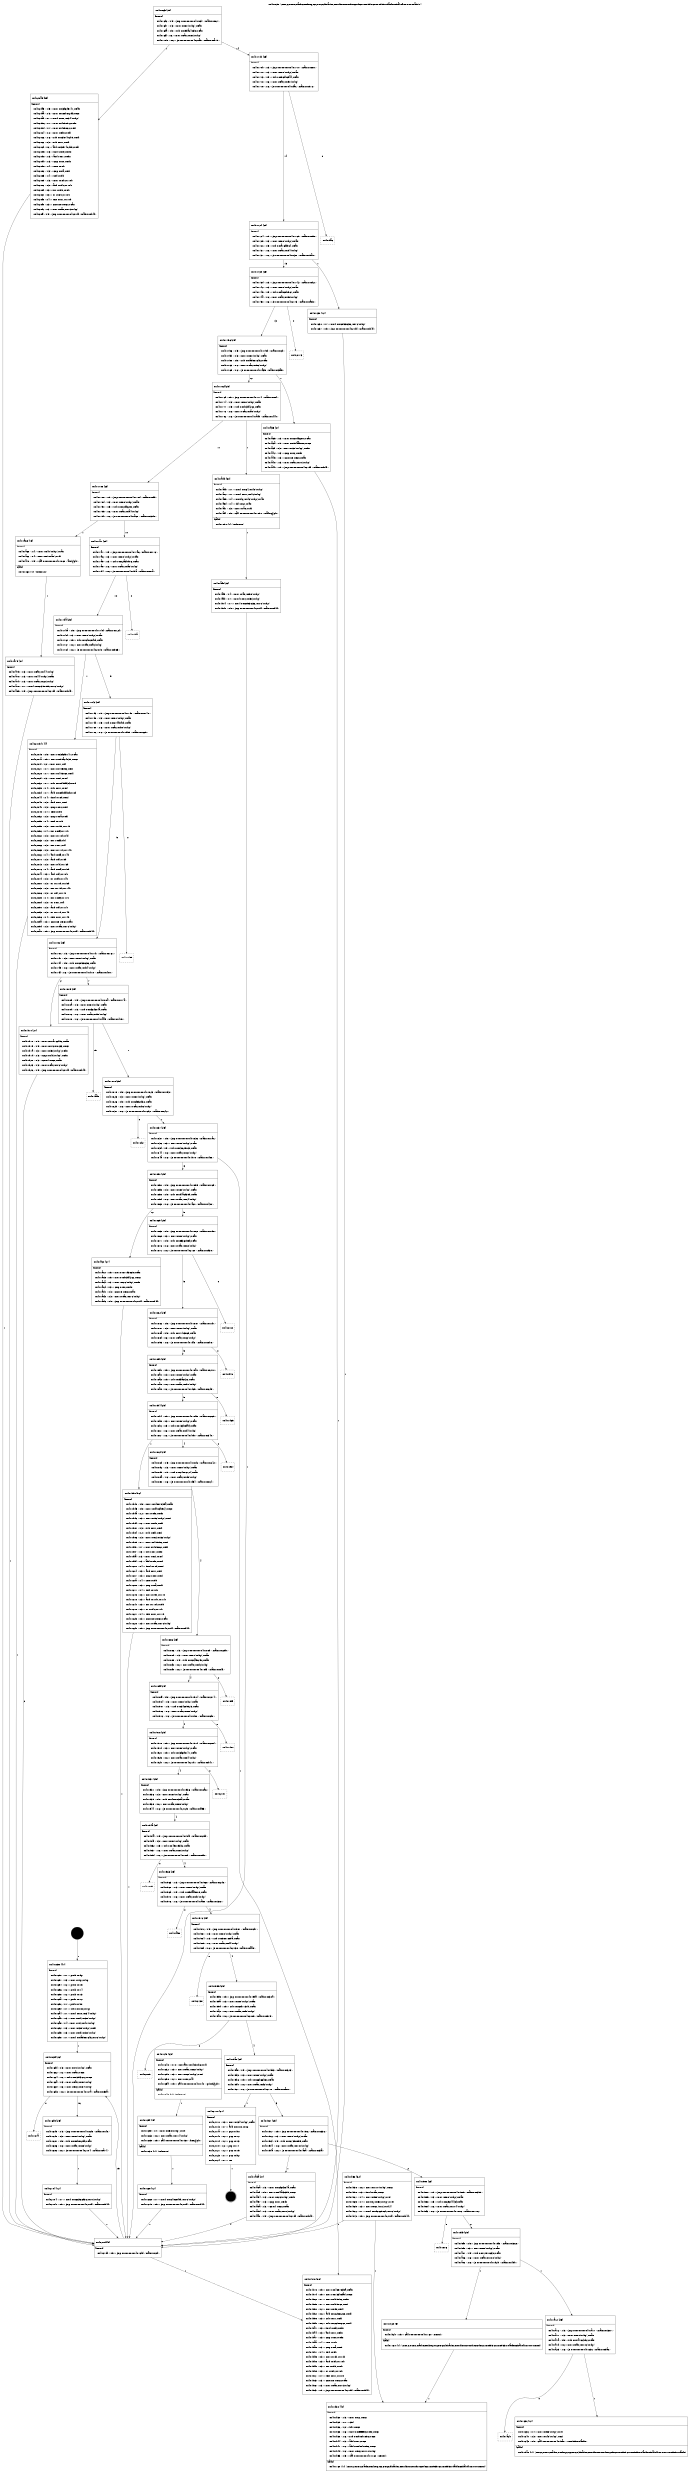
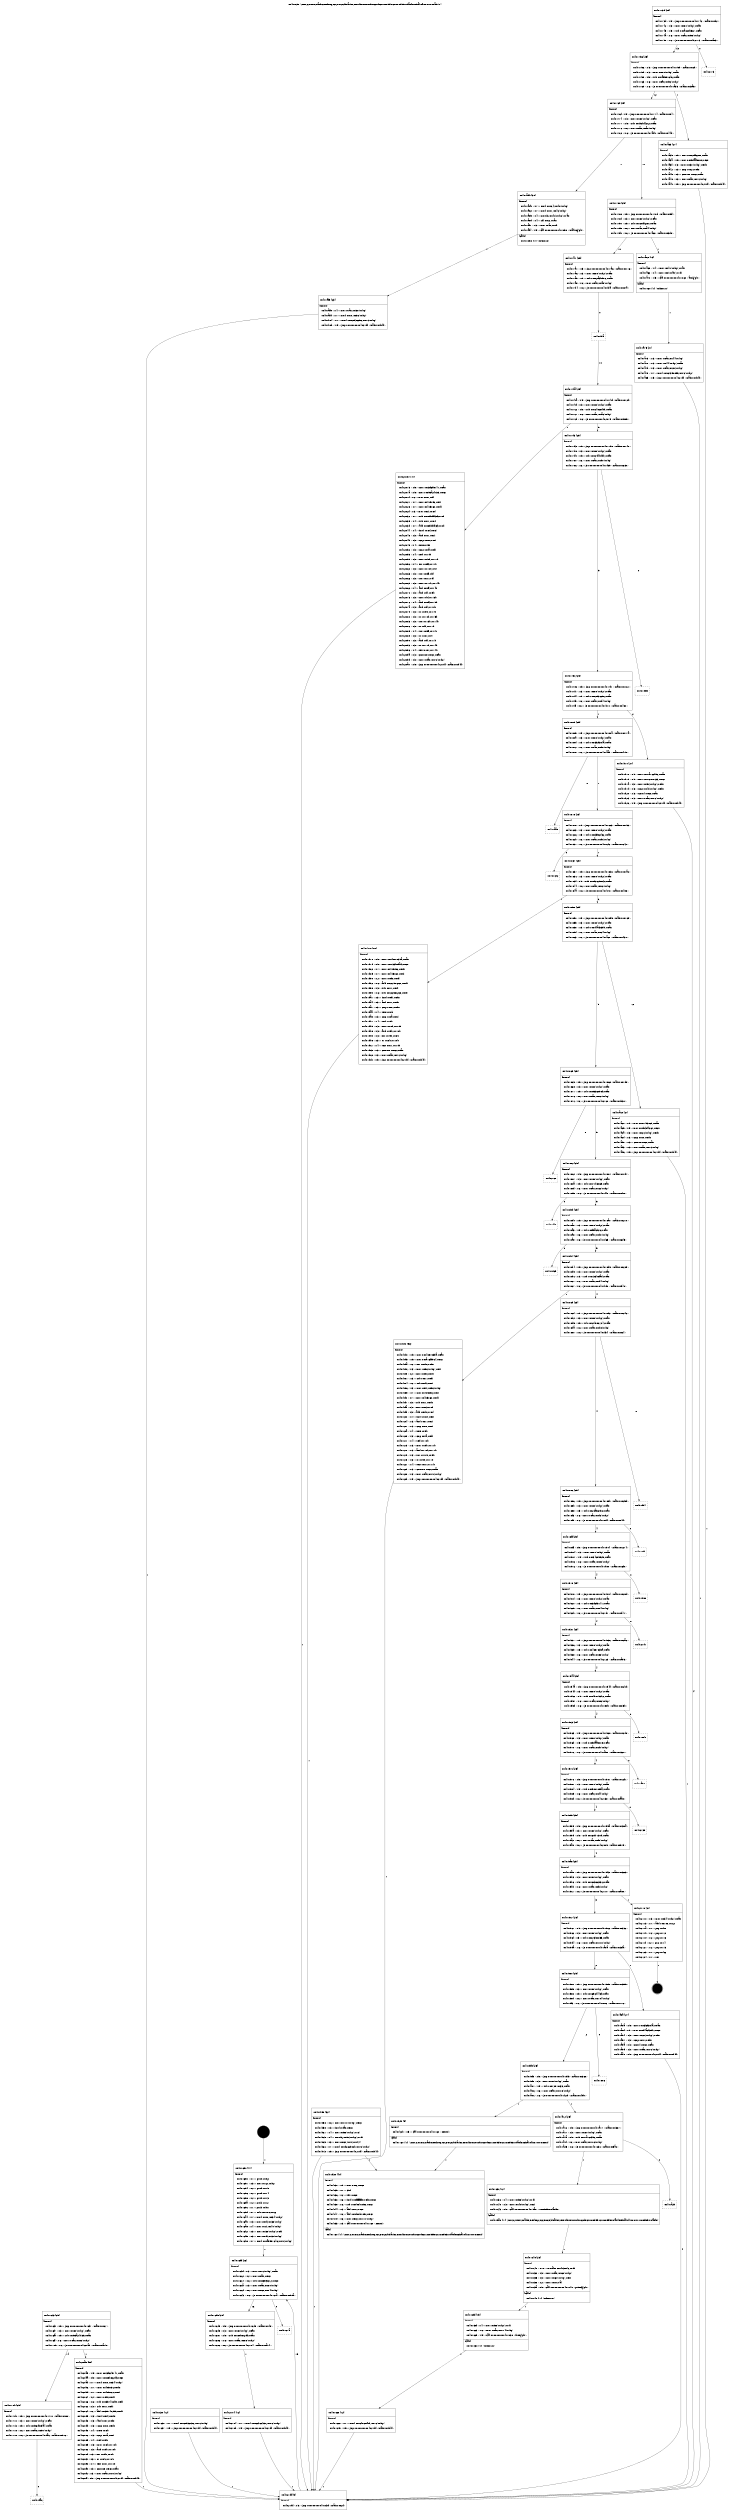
(284, 240) -> none
(107, 595) -> (598, 362)
(95, 1050) -> (587, 783)
(221, 1449) -> (619, 1418)
(145, 2074) -> none
none -> (566, 2238)
(226, 2289) -> (308, 1754)
